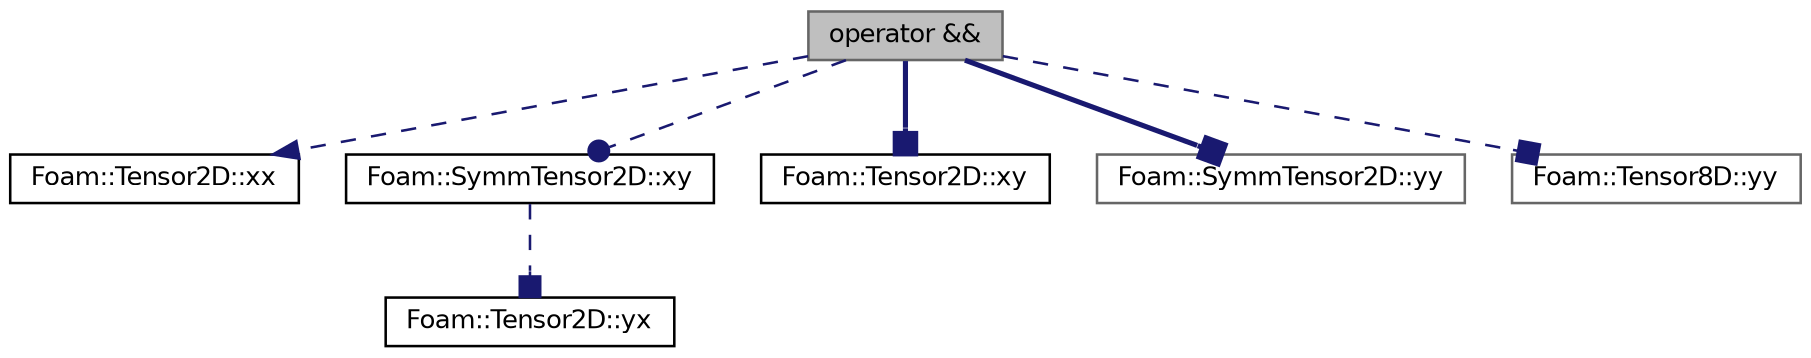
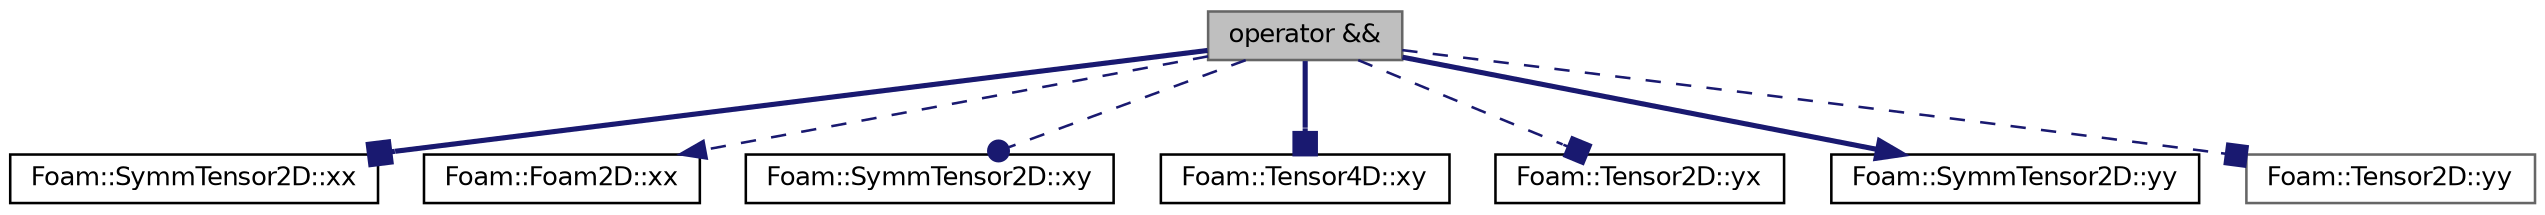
(1081, 103) -> (1640, 103)
(155, 179) -> (562, 179)
none -> (194, 179)
(905, 179) -> (1305, 179)
(1281, 179) -> (2015, 179)
(1656, 179) -> (2391, 179)
(530, 237) -> (1460, 102)
